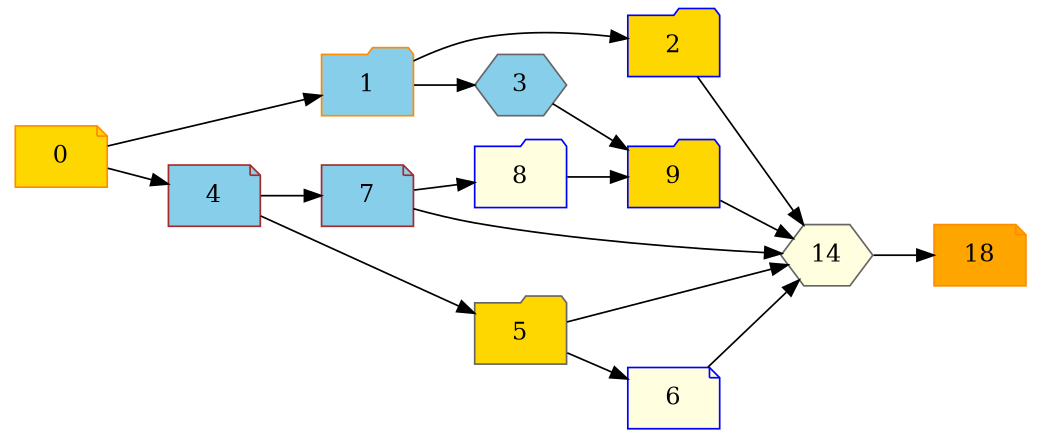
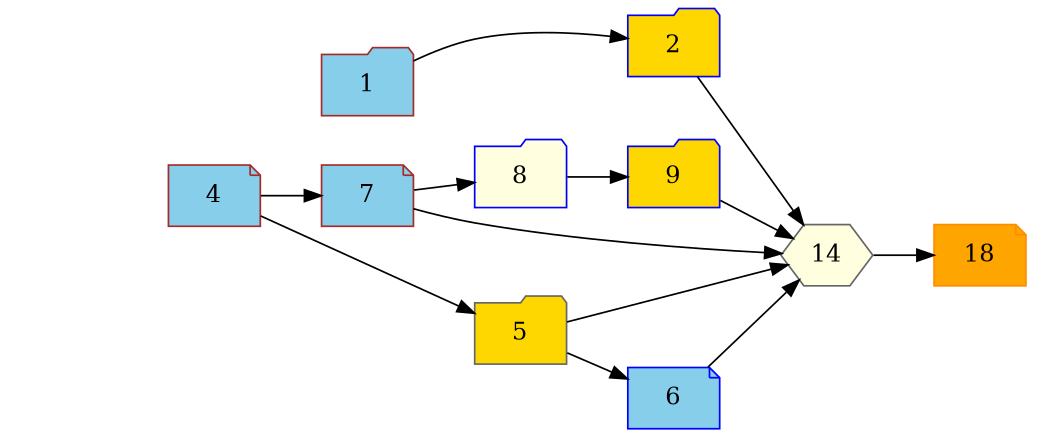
(368, 85) -> (368, 85)
(521, 85) -> none
(61, 157) -> none
(674, 398) -> (674, 398)
